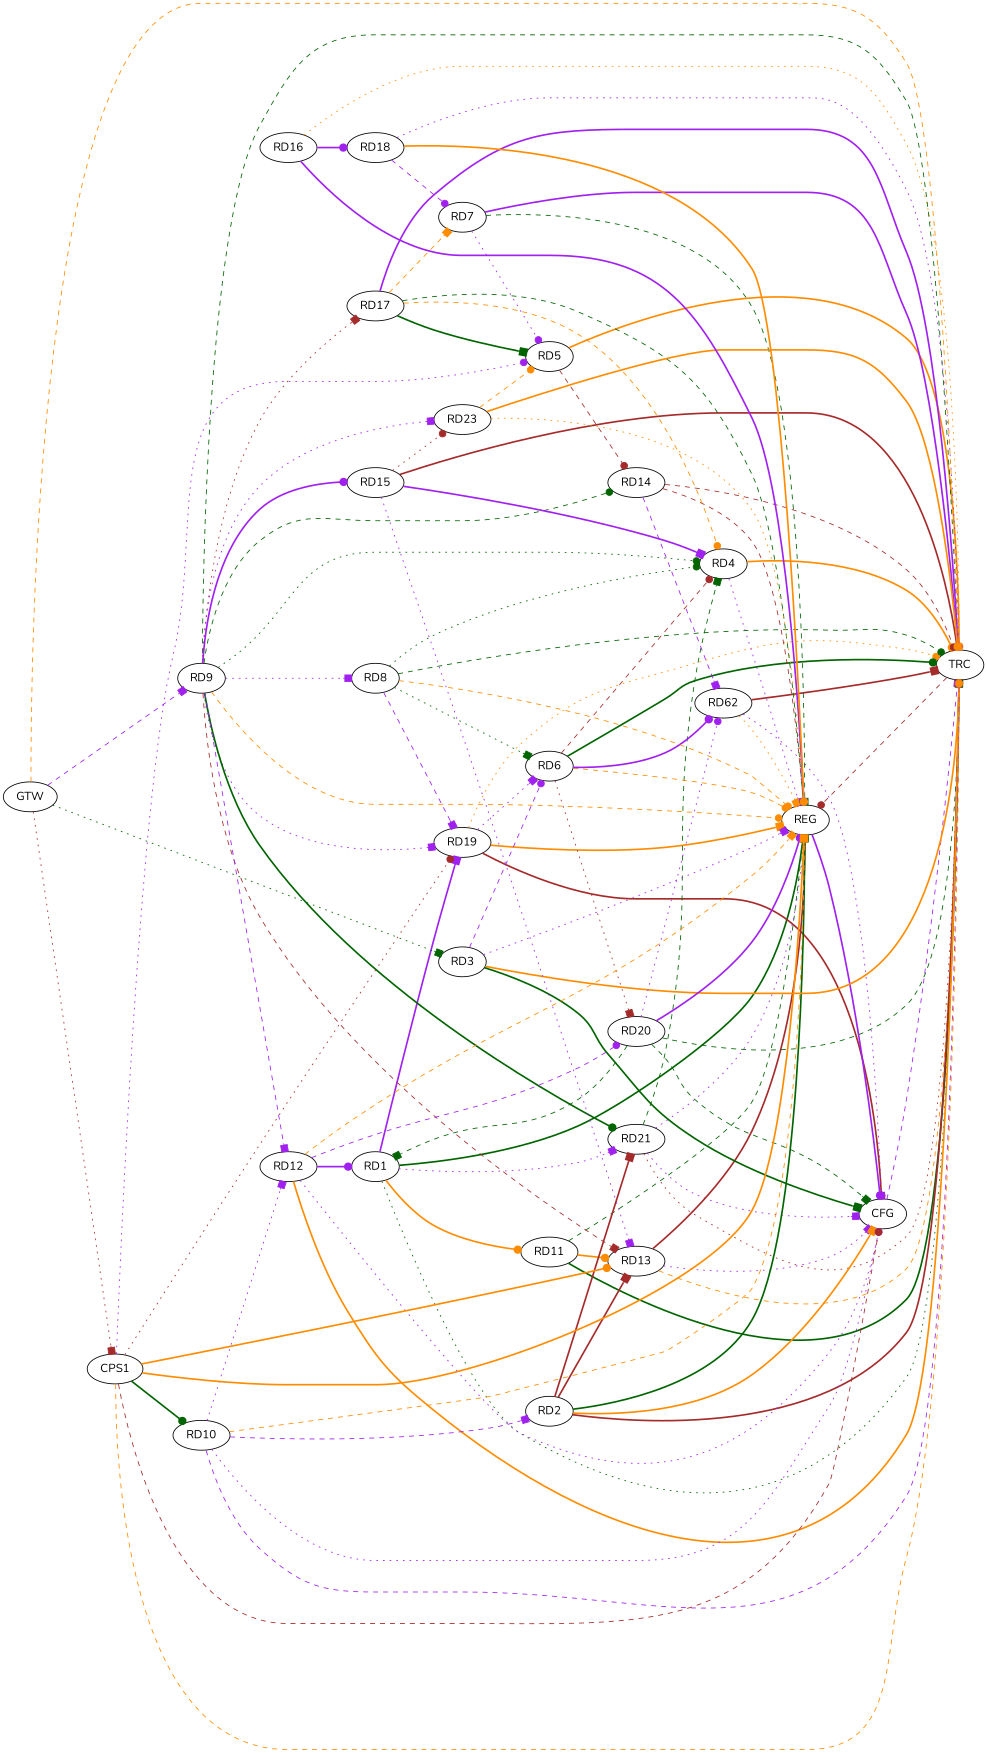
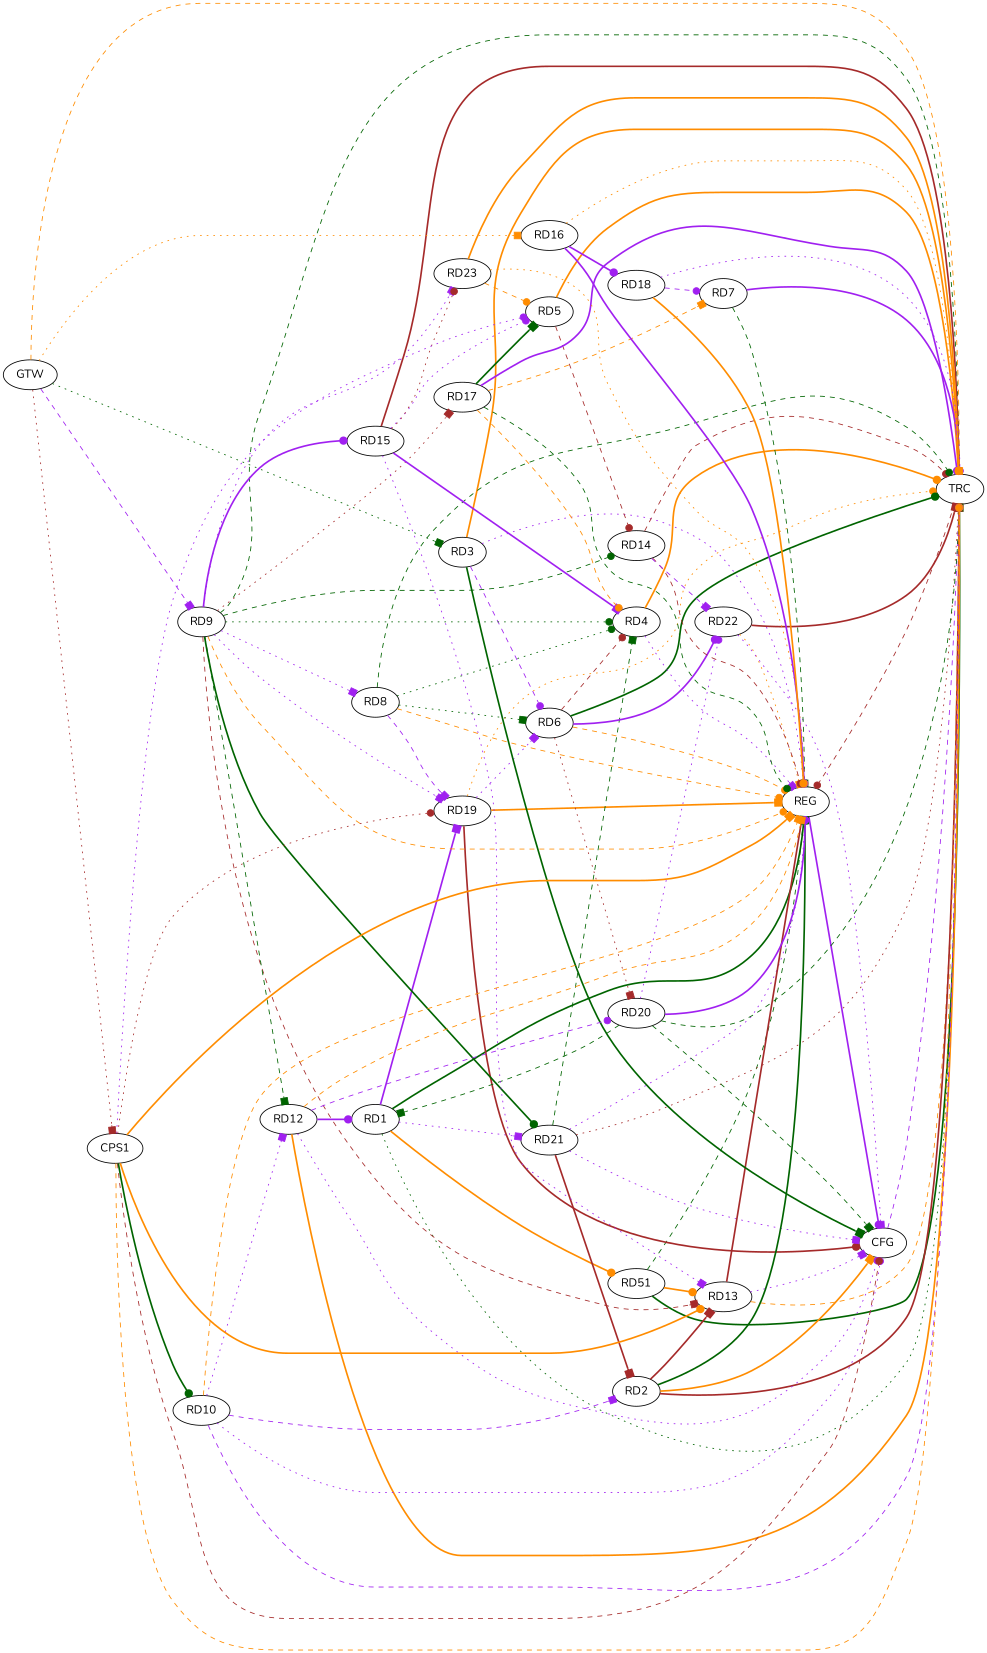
none -> (250, 235)
(504, 284) -> (447, 364)
(723, 703) -> (723, 622)
(244, 918) -> (242, 855)
(549, 1252) -> (636, 1284)
(590, 1285) -> (590, 1257)
